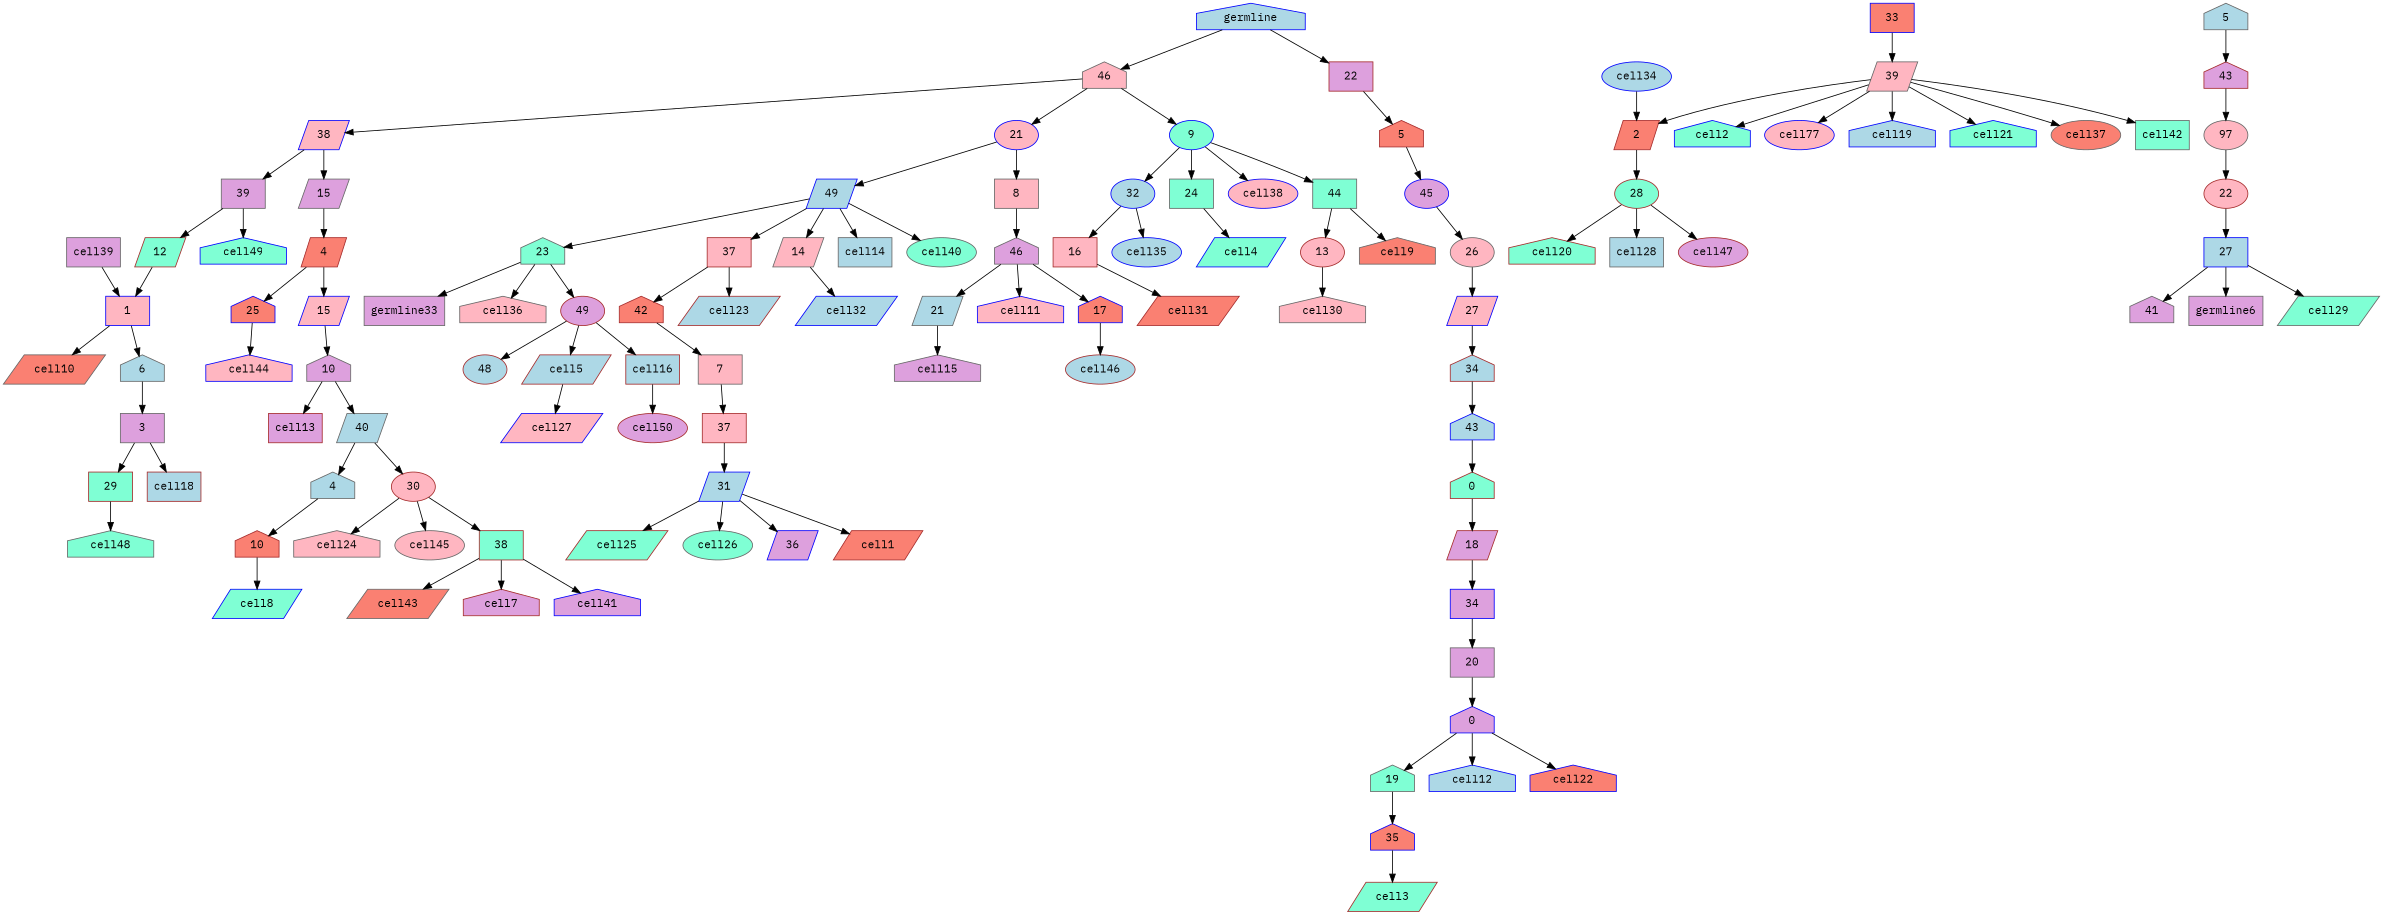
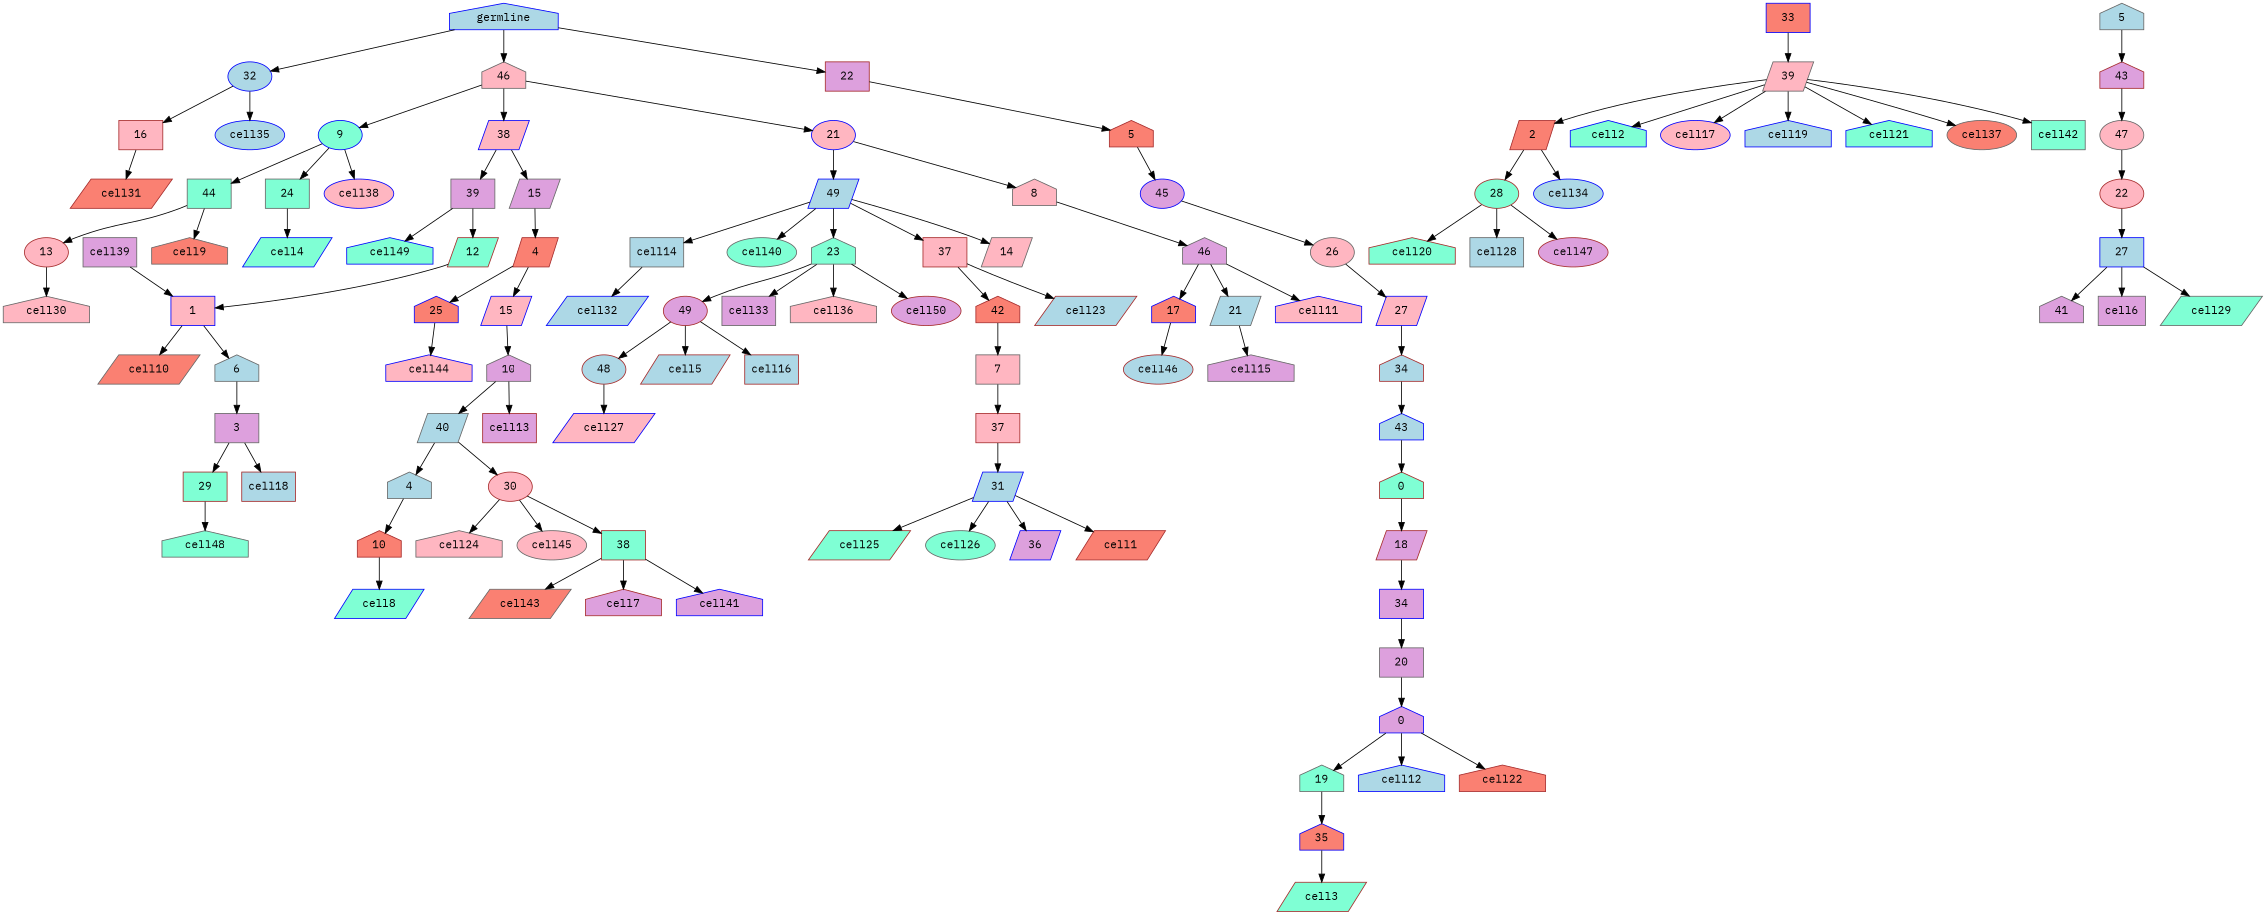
(1637, 102) -> (1548, 161)
(1799, 135) -> (1695, 135)
(2226, 135) -> (2122, 135)
(1165, 161) -> (367, 50)
(1016, 194) -> (1034, 194)
(820, 279) -> (630, 279)
(404, 311) -> (749, 311)
(2226, 311) -> (2122, 311)
(560, 395) -> (604, 395)
(653, 395) -> (876, 279)
(1573, 780) -> (1502, 780)
